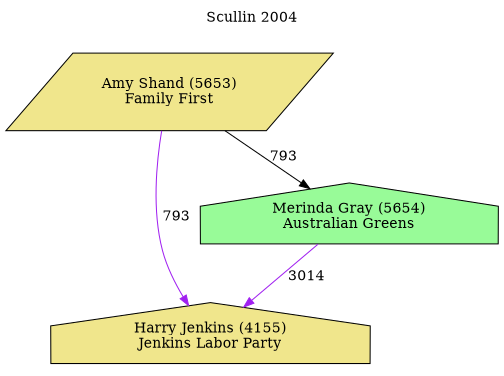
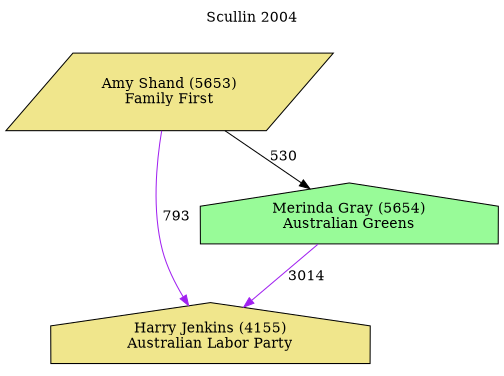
(284, 157) -> (284, 157)
(210, 336) -> (210, 336)
